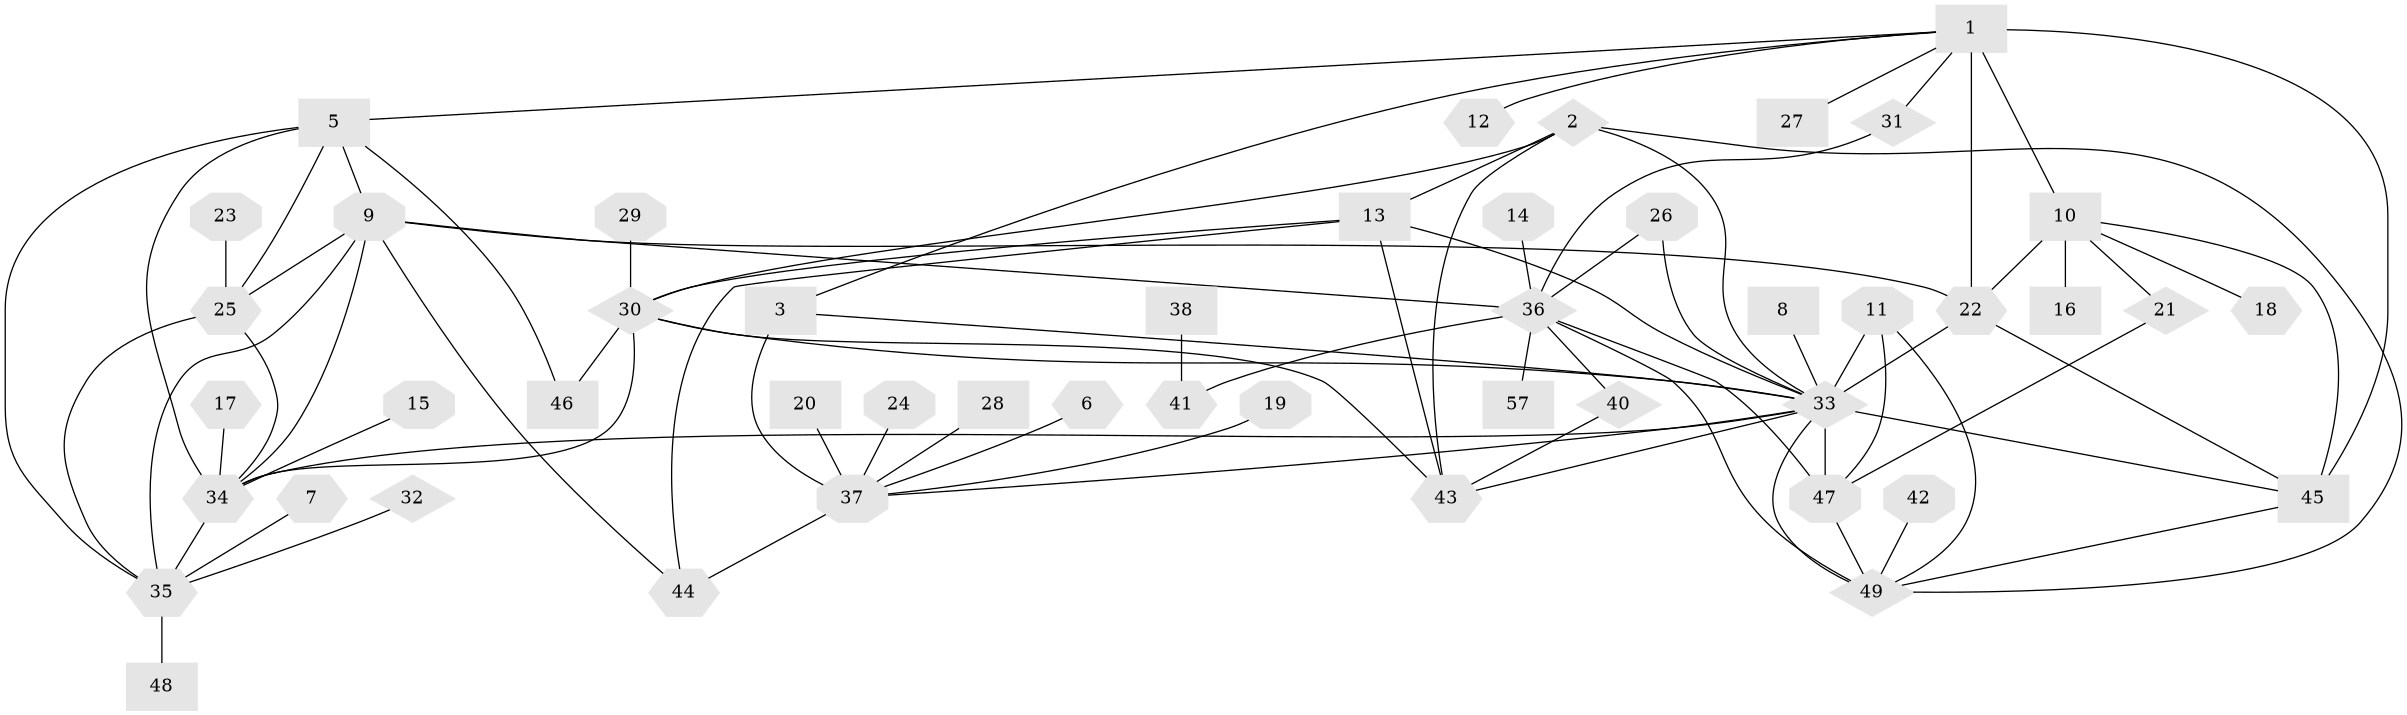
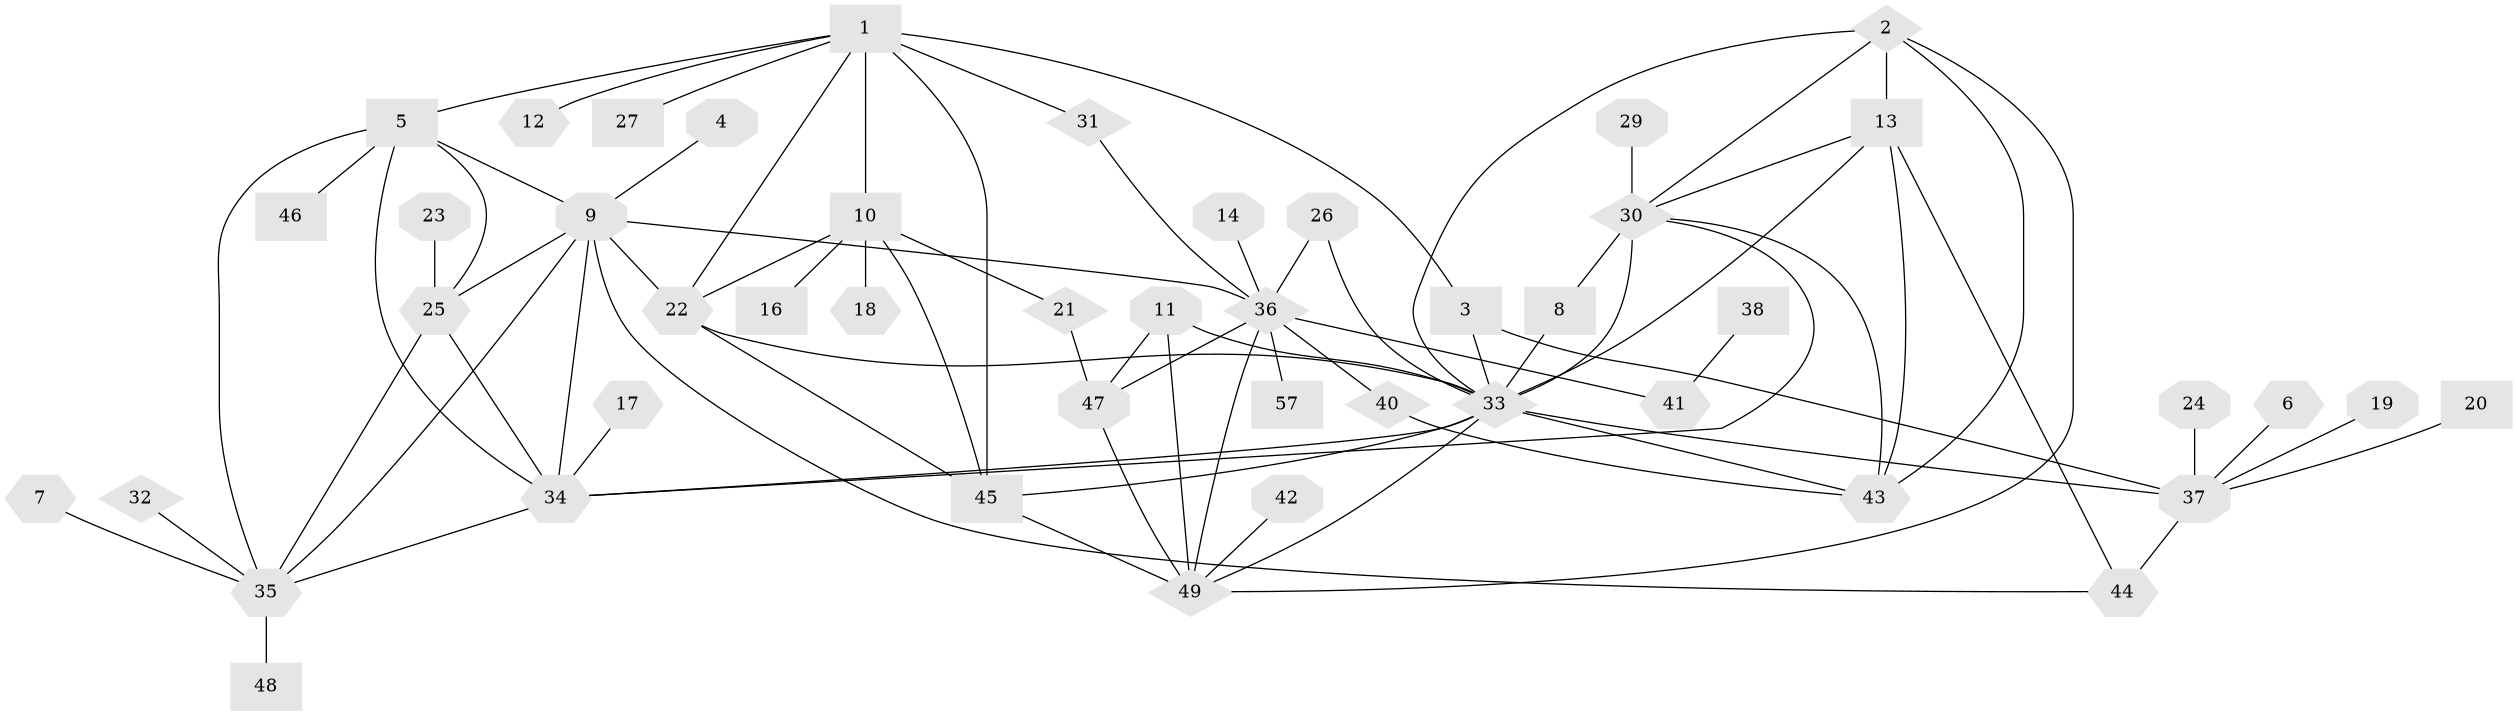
none -> (722, 123)
(599, 355) -> (1599, 260)
(419, 405) -> none
(994, 405) -> none
(1825, 452) -> none
